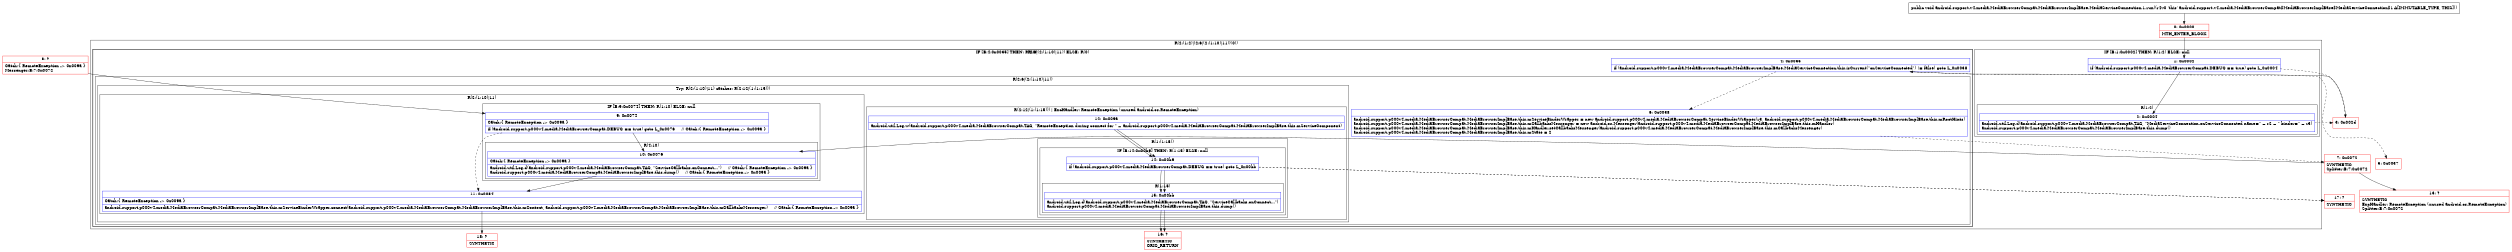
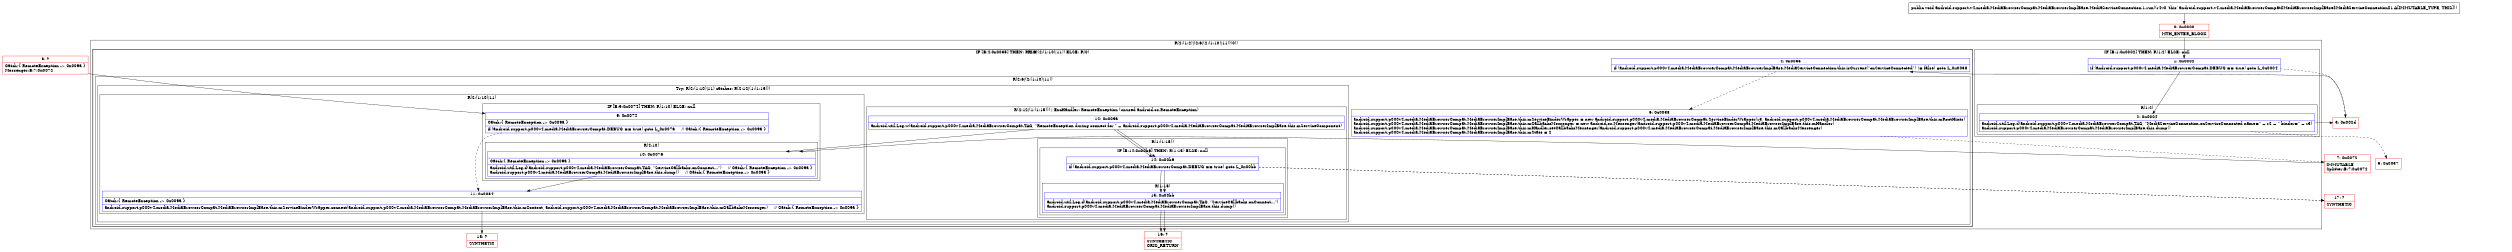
(2179, 75) -> (2326, 137)
(2325, 123) -> (2324, 123)
(637, 140) -> (912, 140)
(2339, 165) -> (2340, 165)
(2434, 201) -> none
